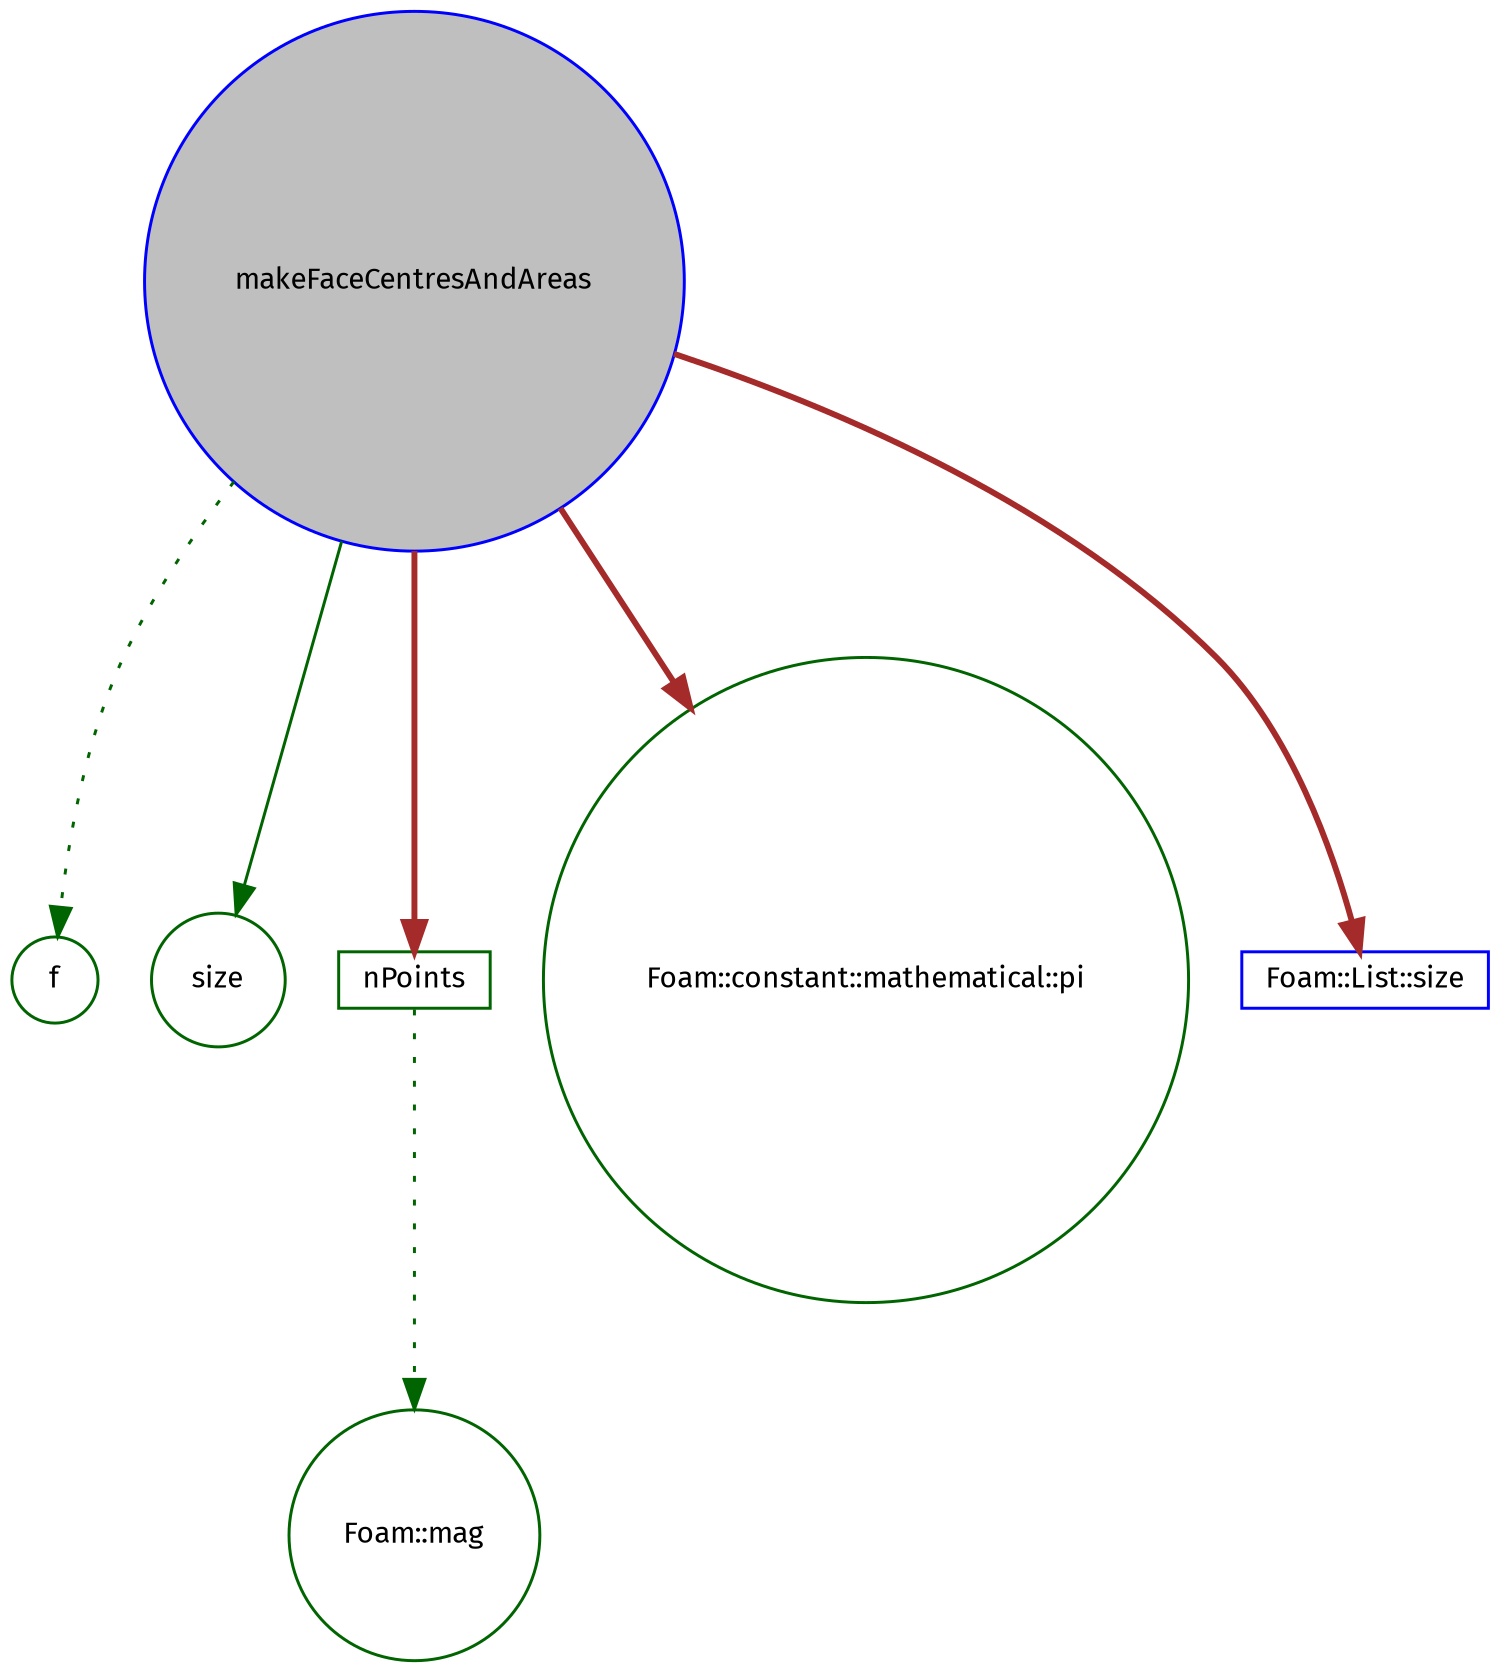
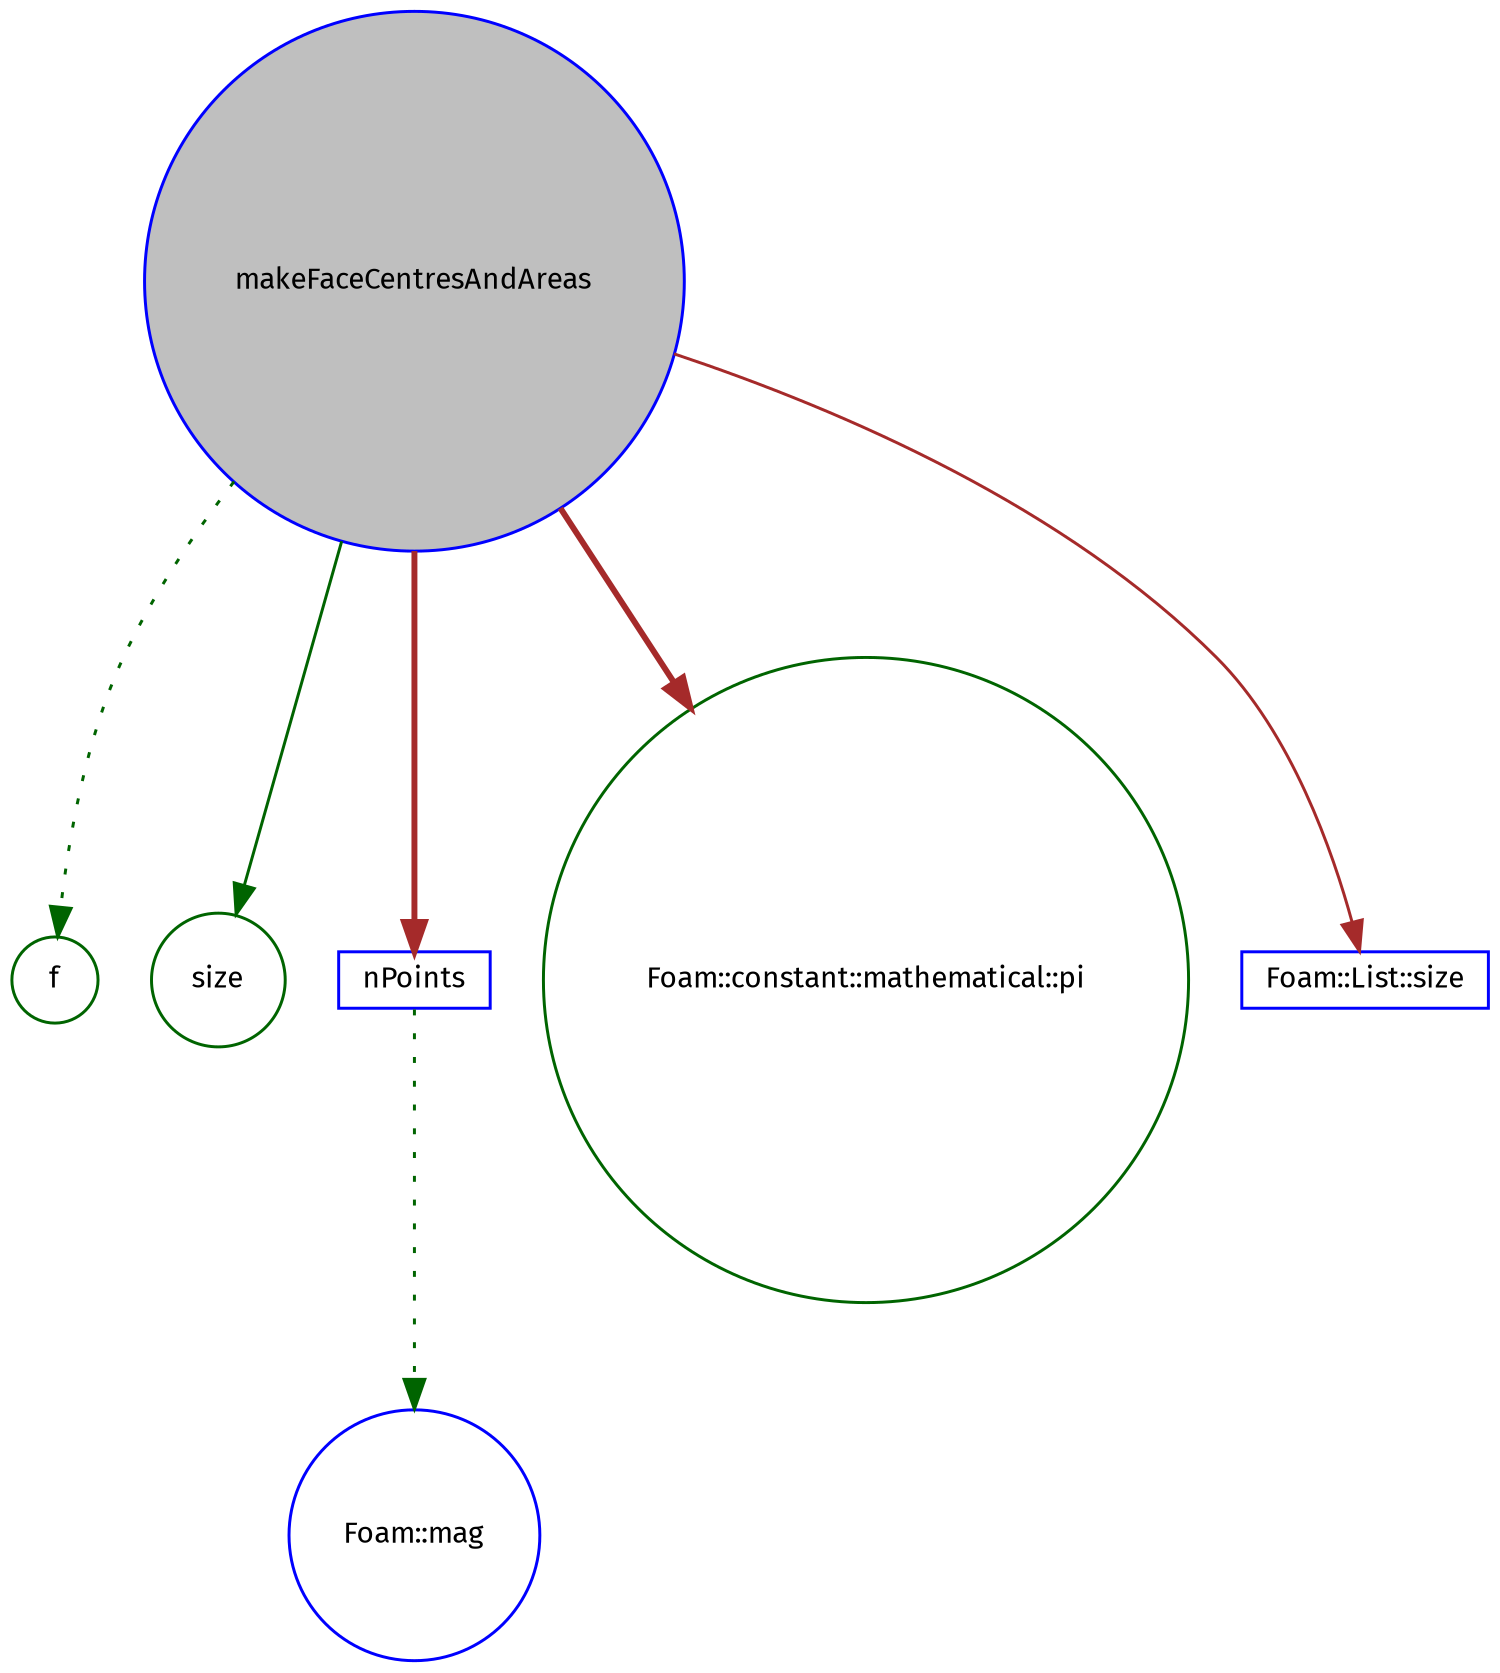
(1091, 554) -> (1091, 554)
(414, 980) -> (414, 980)
(414, 1535) -> (414, 1535)
